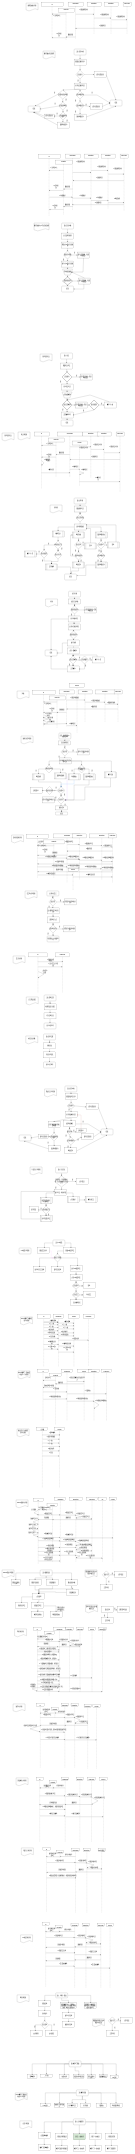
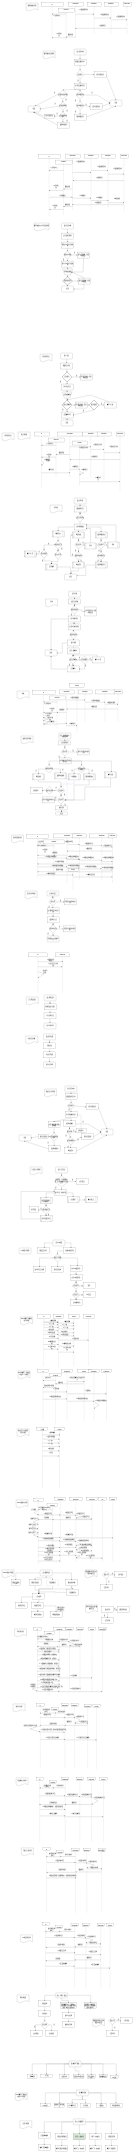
(91, 610) -> (91, 612)
(19, 960) -> none
(53, 1583) -> (53, 1583)
